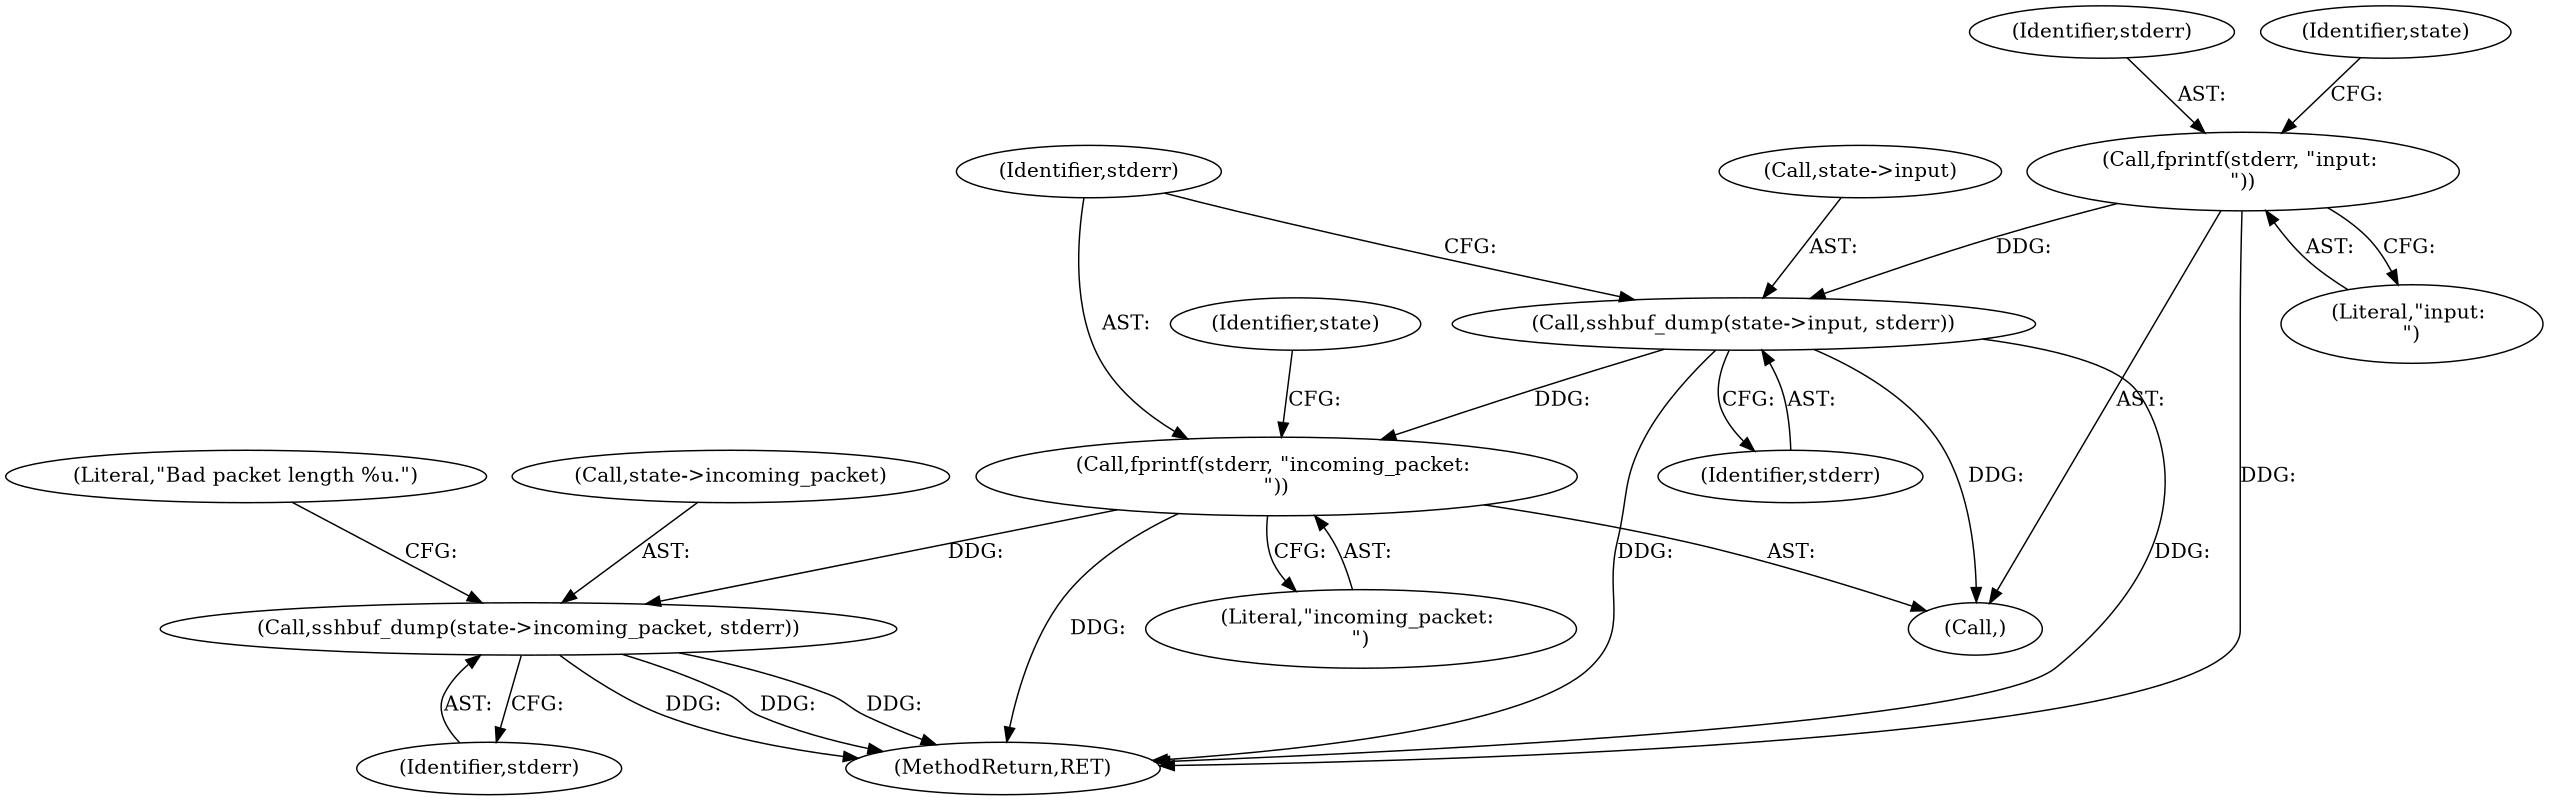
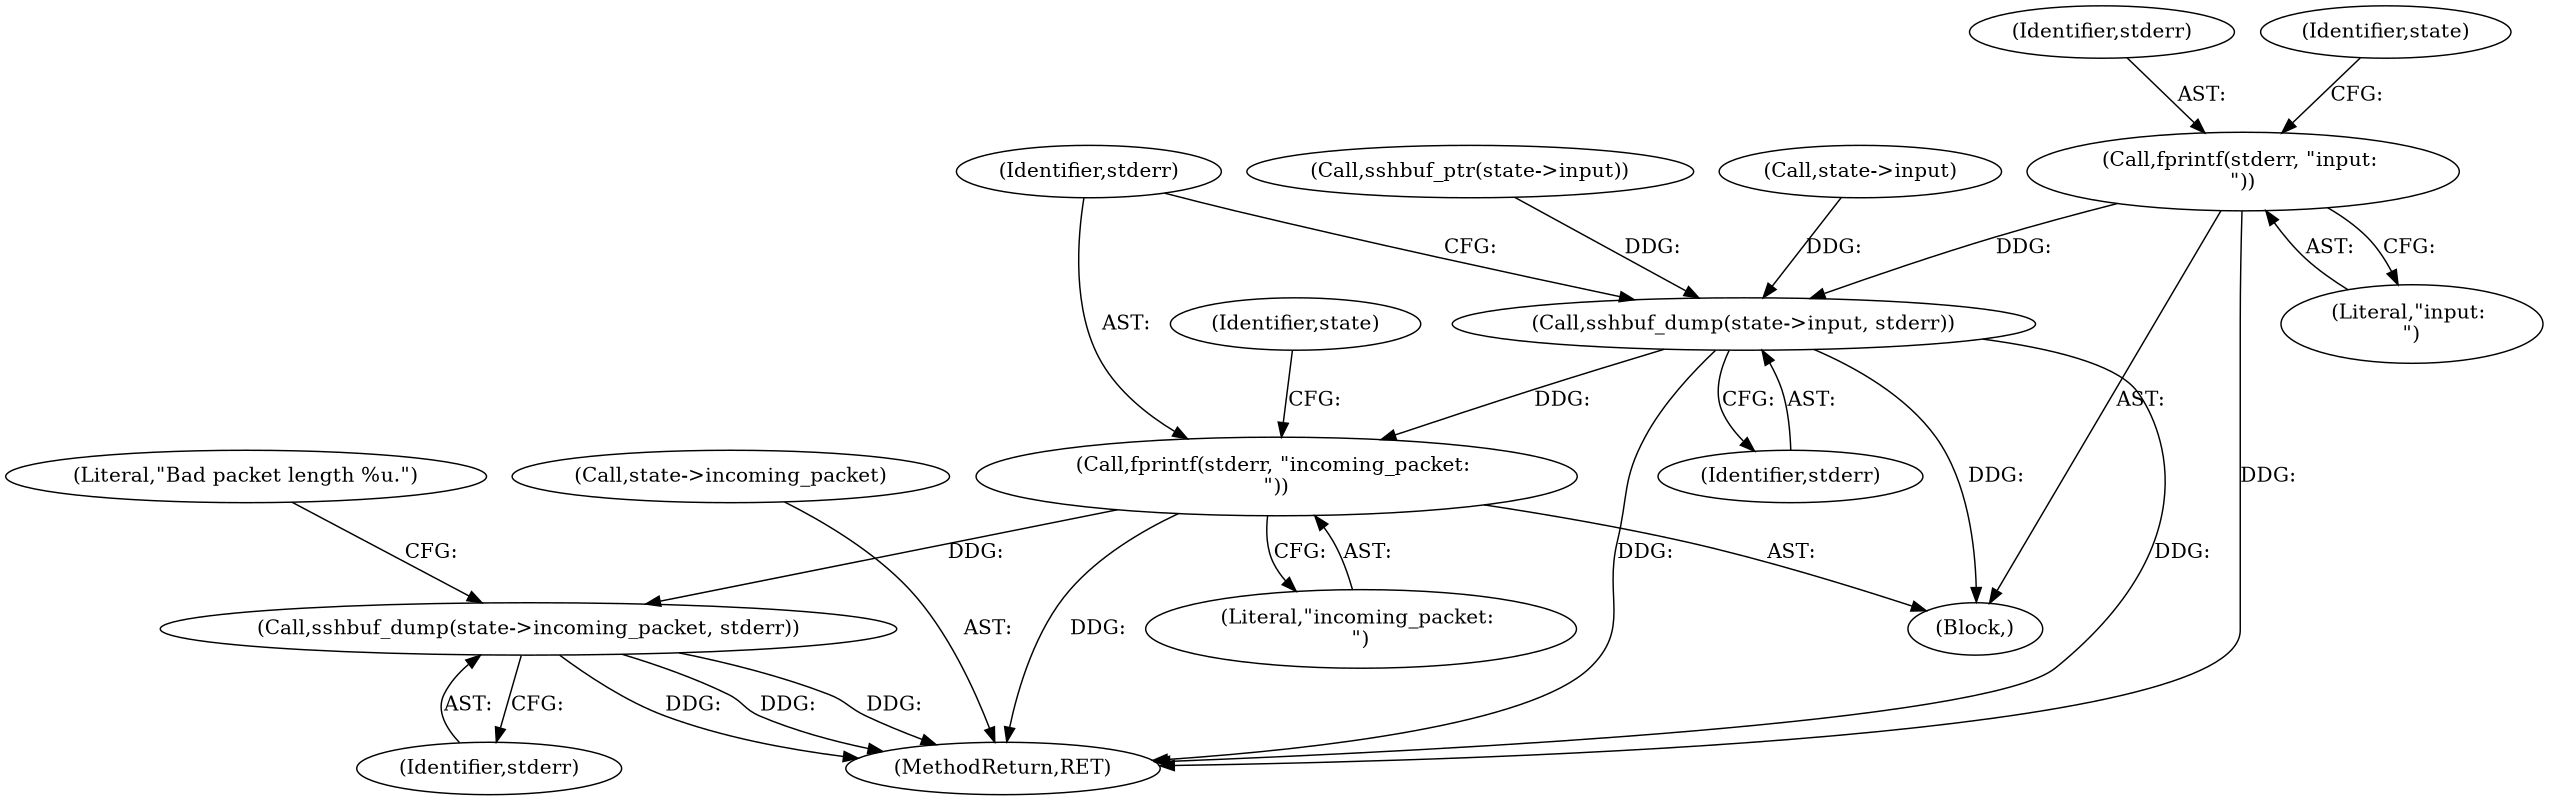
none -> (1470, 172)
(1837, 248) -> (1837, 248)
(636, 548) -> (912, 593)
(1975, 629) -> (1975, 629)
